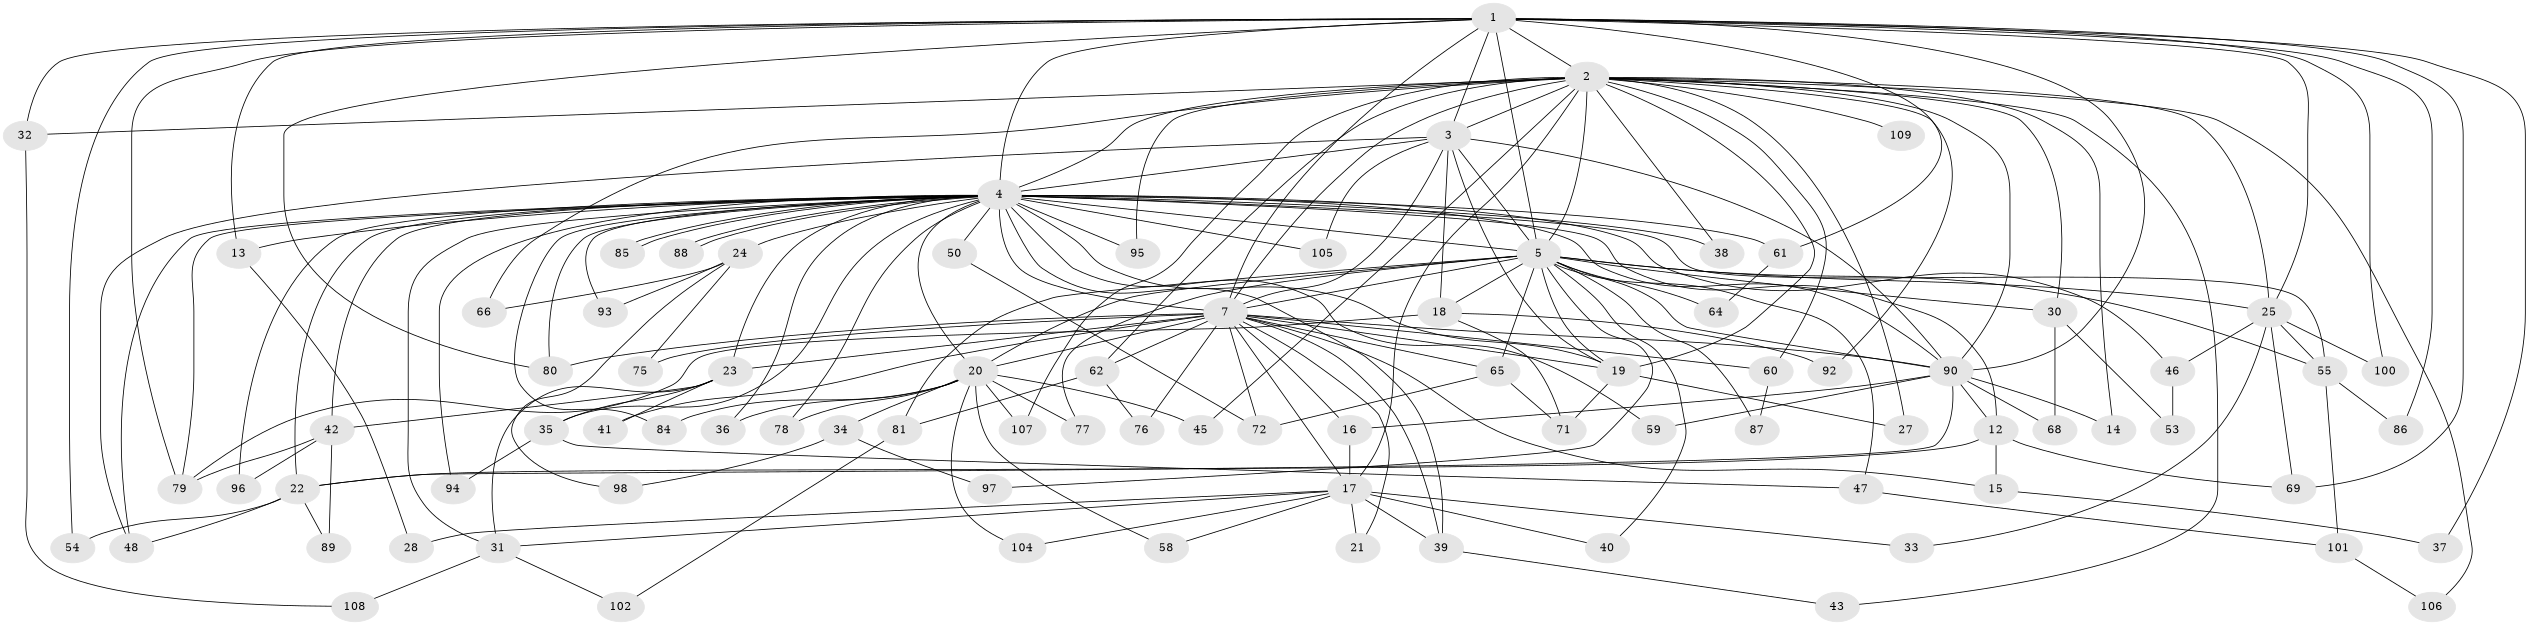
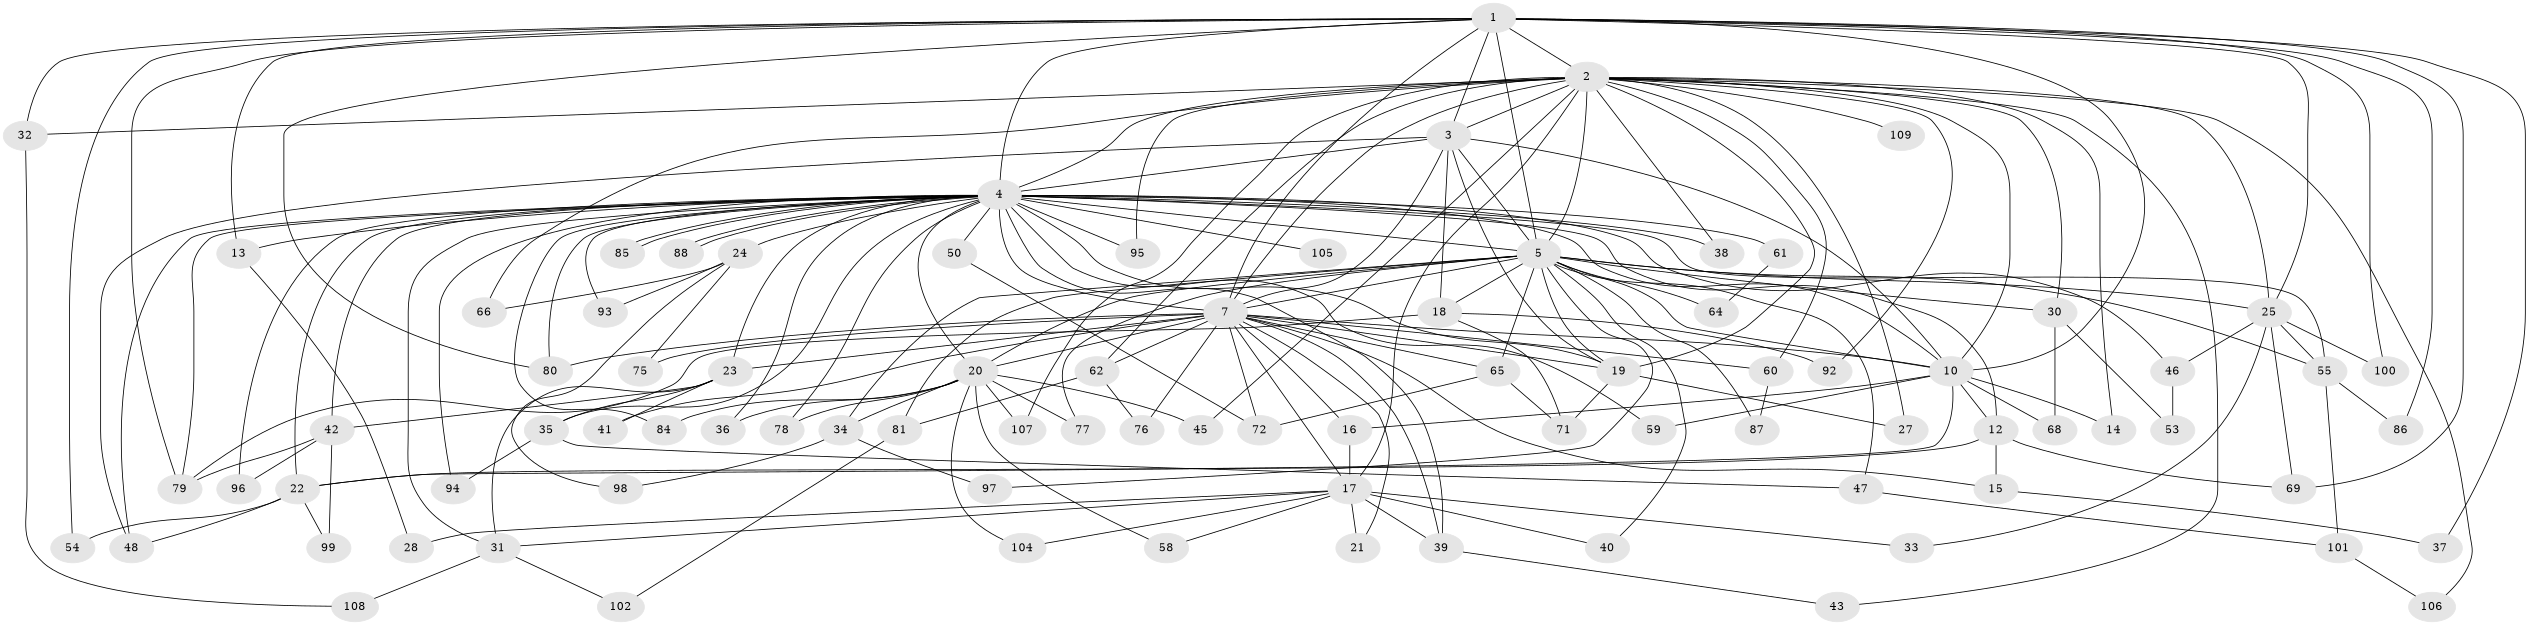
(1832, 71) -> none
(1363, 176) -> none
none -> (1052, 292)
(1951, 371) -> (1951, 371)
(329, 548) -> (329, 548)
